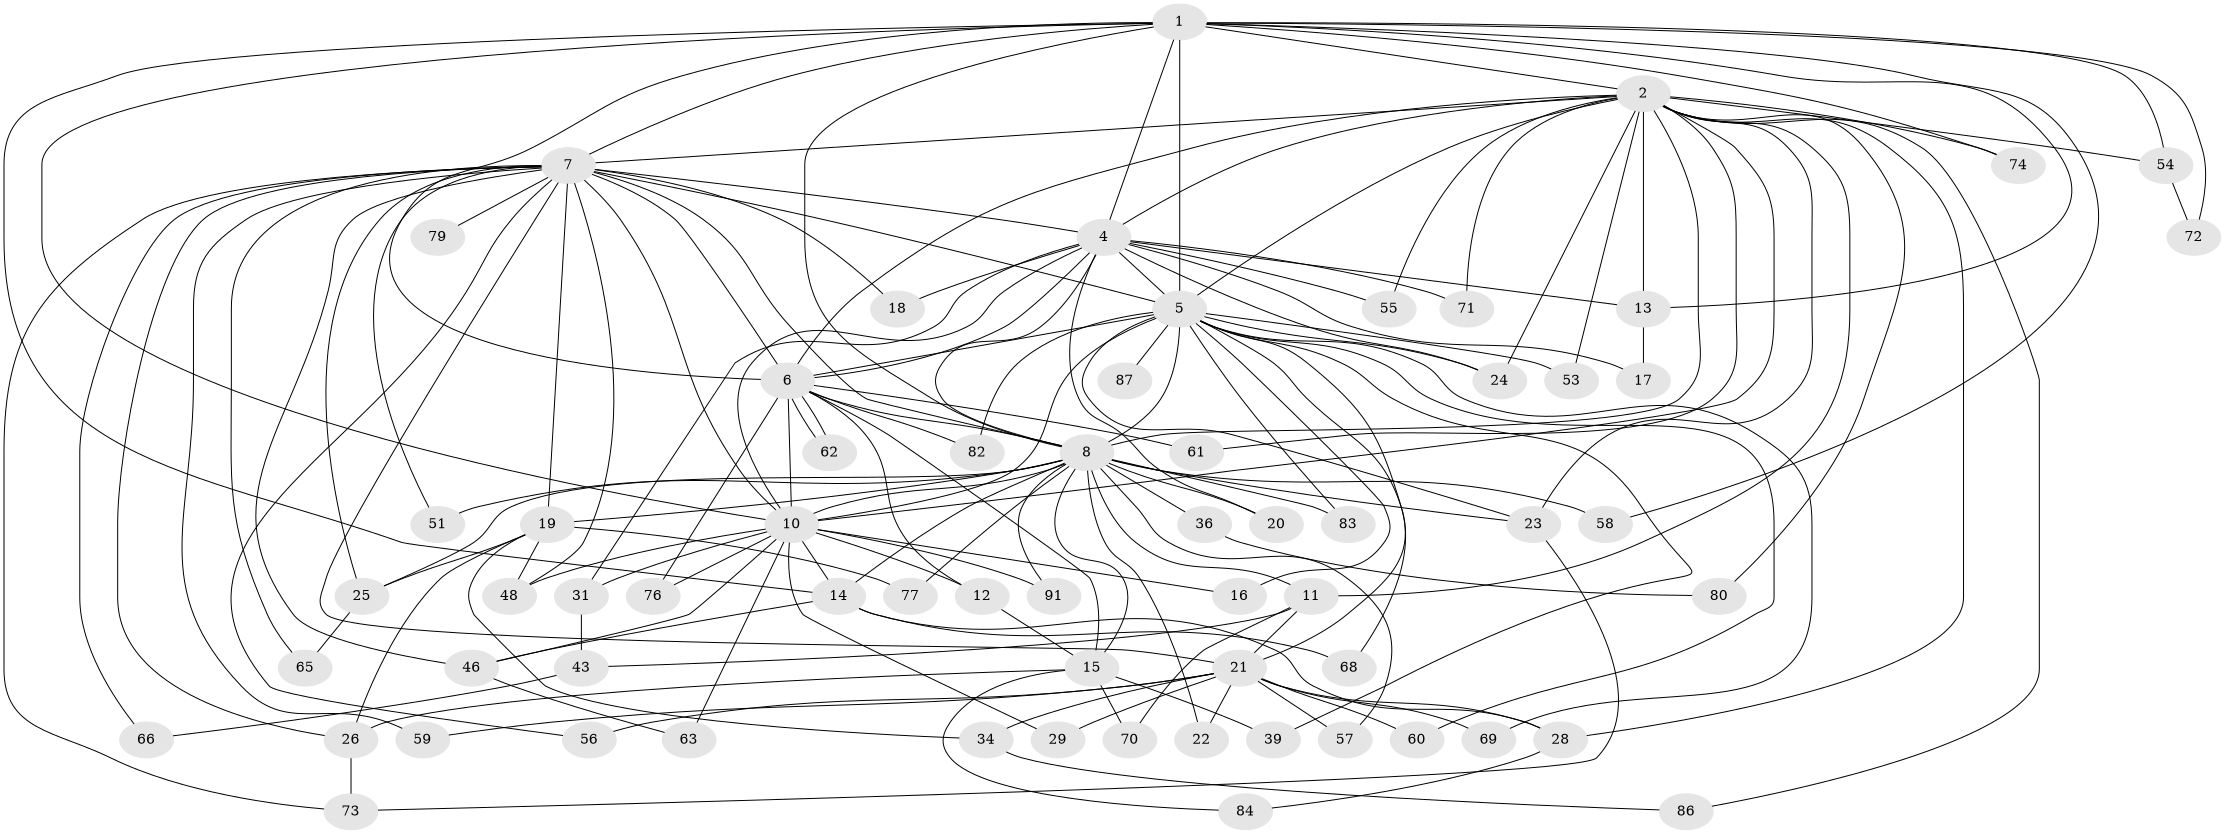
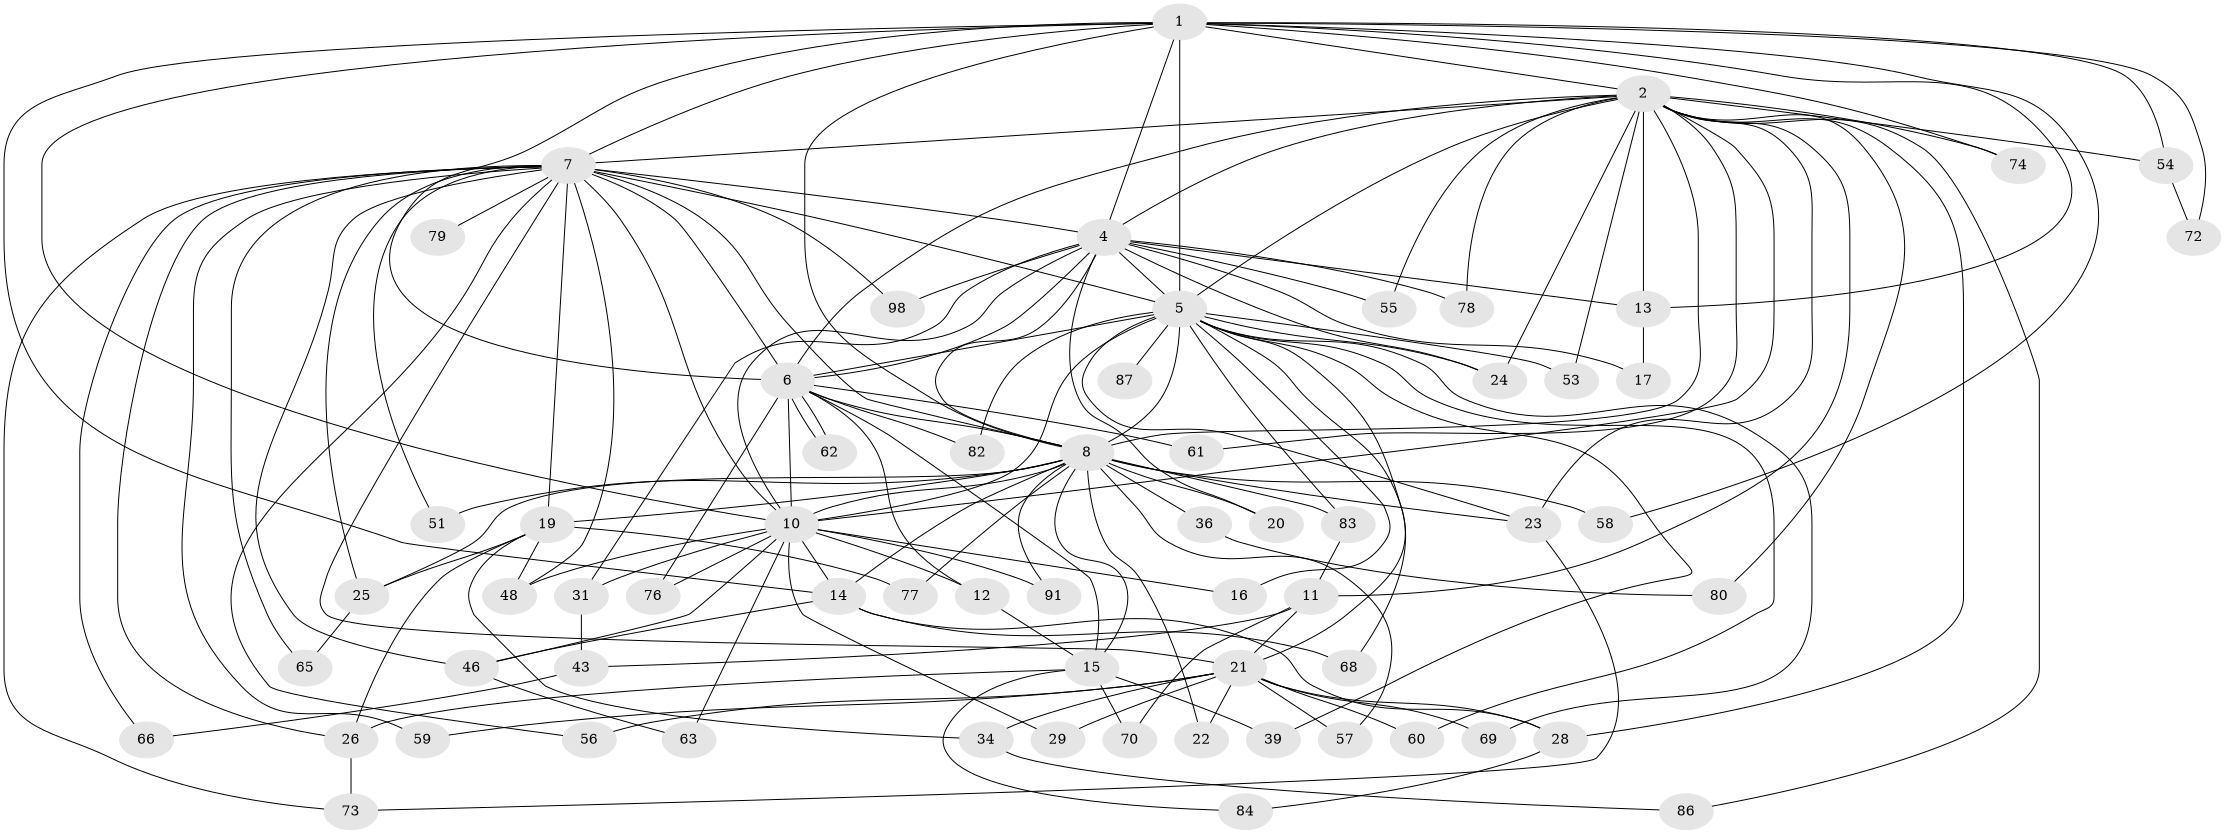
(898, 309) -> (898, 309)
(1467, 309) -> (1467, 309)
(1169, 561) -> (1332, 557)
